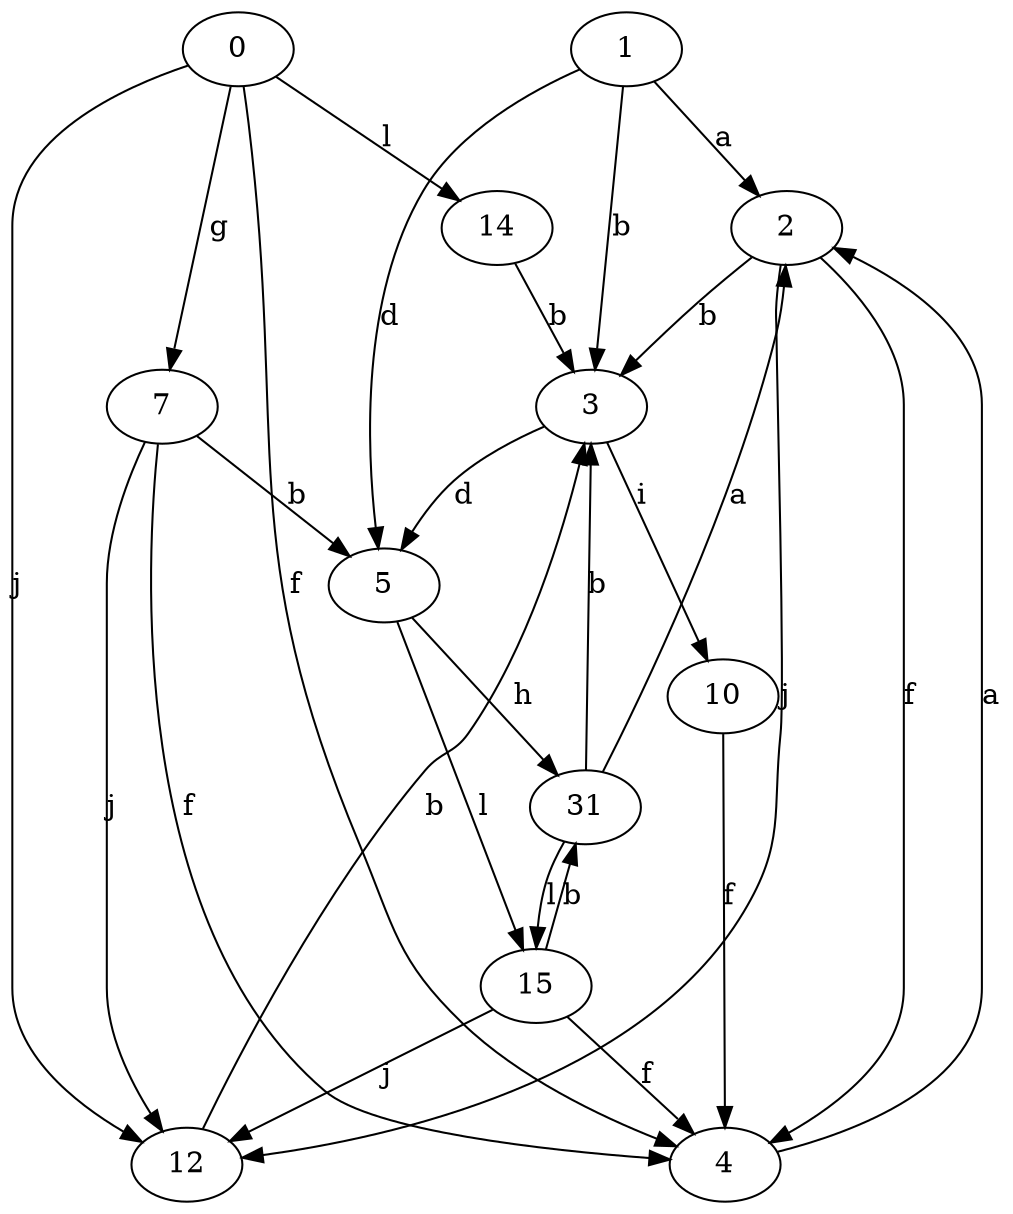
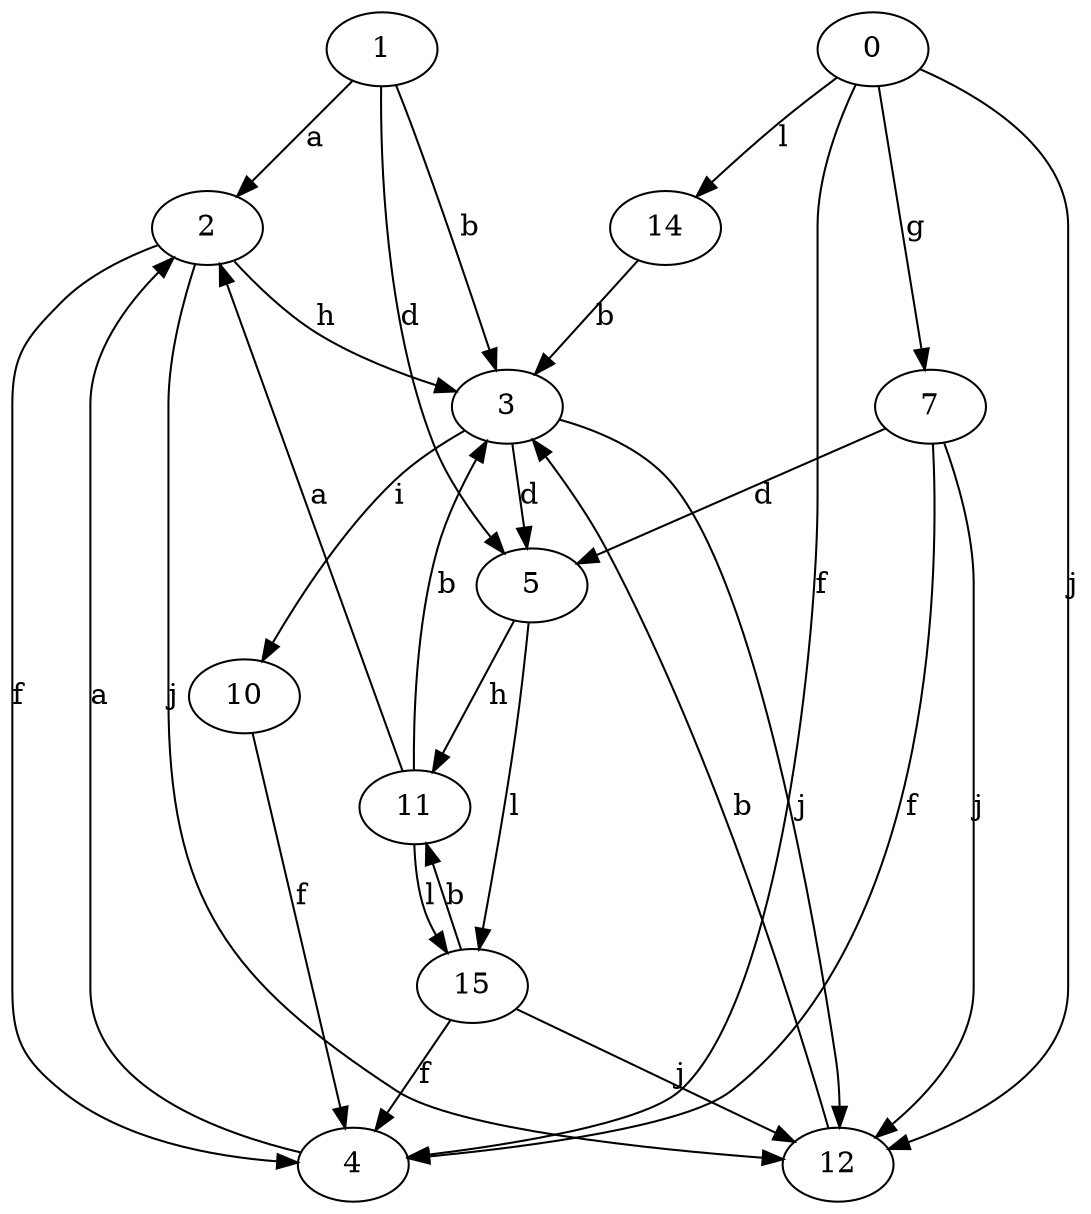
(709, 317) -> (327, 317)
(298, 496) -> (764, 496)
none -> (769, 723)
(585, 807) -> (415, 807)
